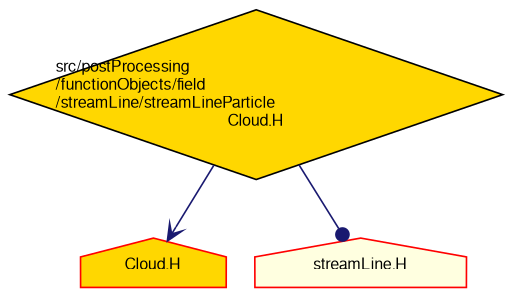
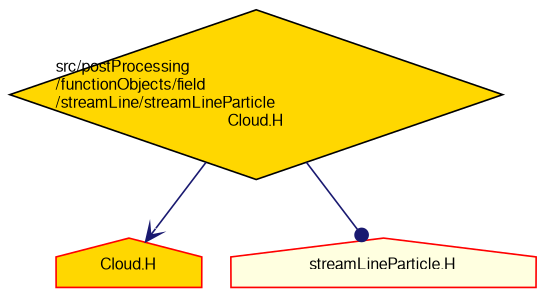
(361, 265) -> (384, 265)
